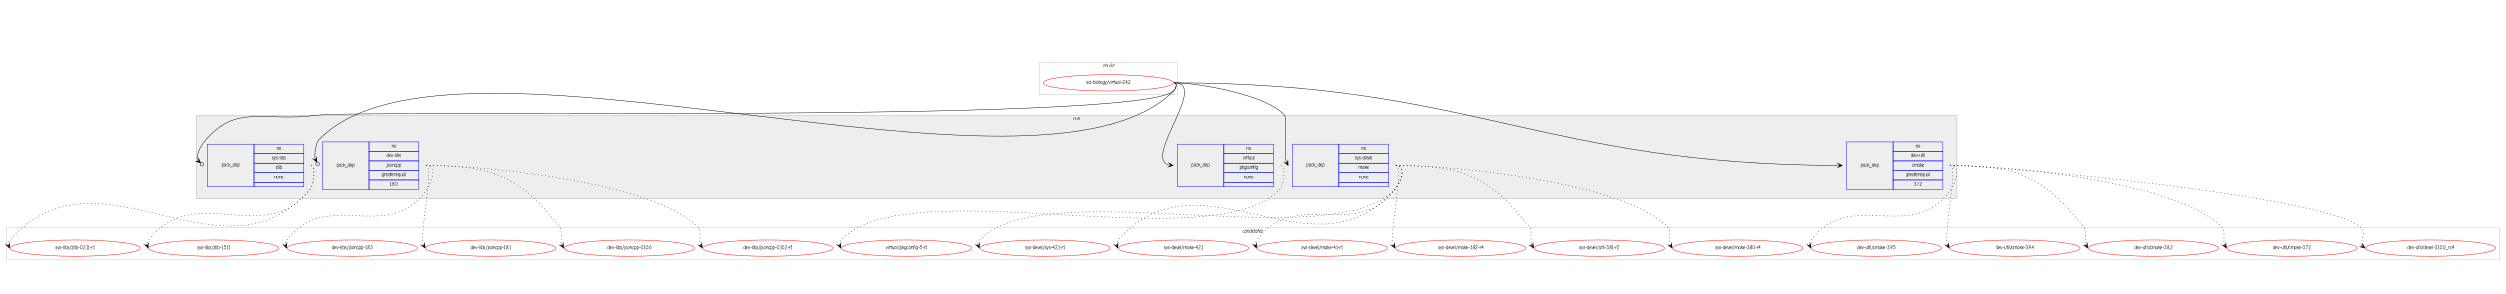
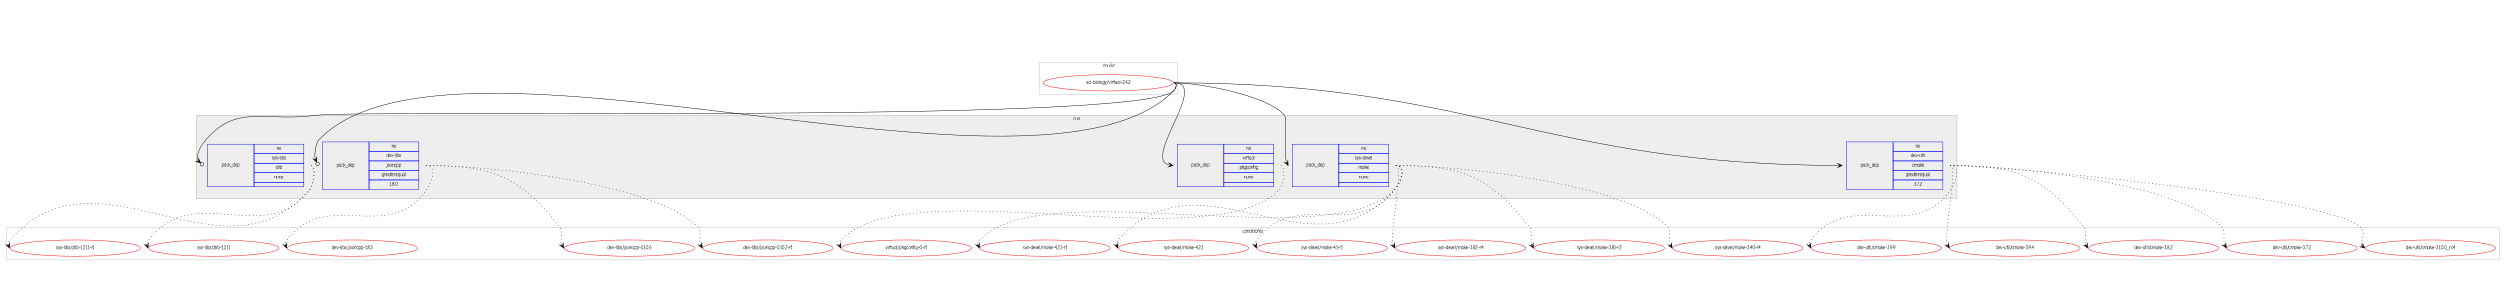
(75, 248) -> (75, 248)
(214, 248) -> (214, 248)
(491, 248) -> none
(906, 248) -> (906, 248)
(1045, 248) -> (1045, 248)
(1599, 248) -> (1599, 248)
(1738, 248) -> (1738, 248)
(1876, 248) -> (1876, 248)
(2431, 248) -> (2431, 248)
